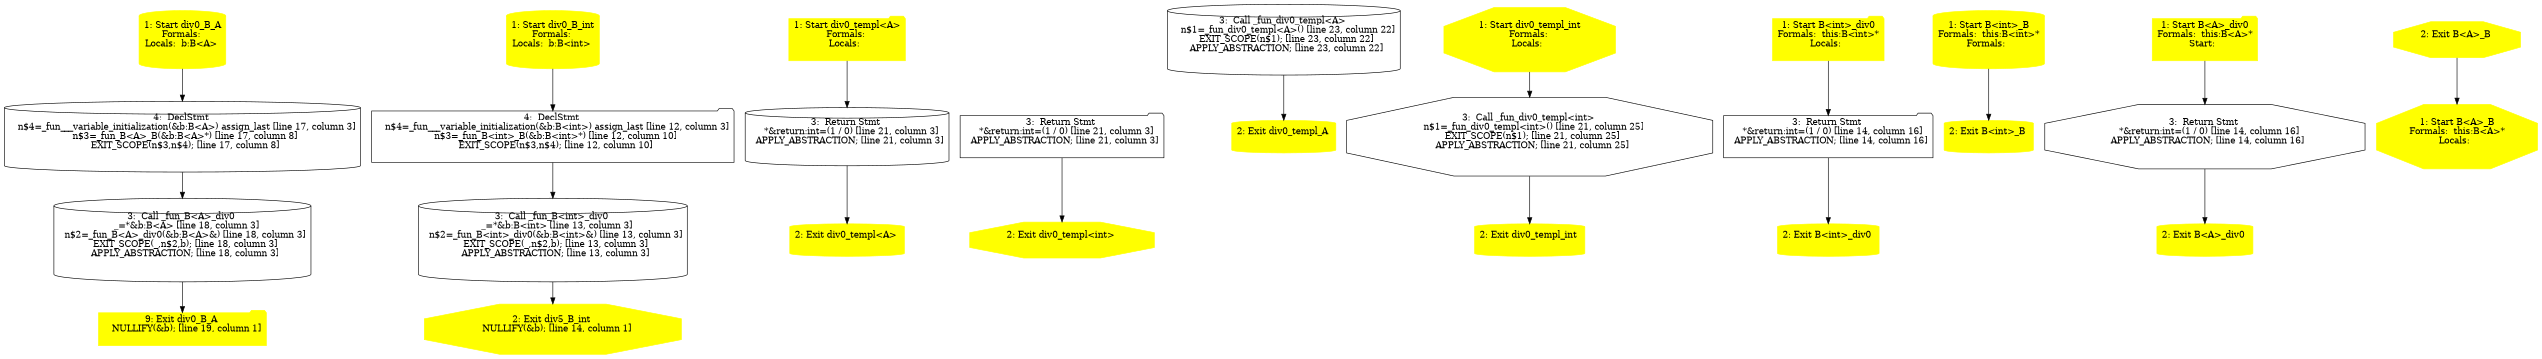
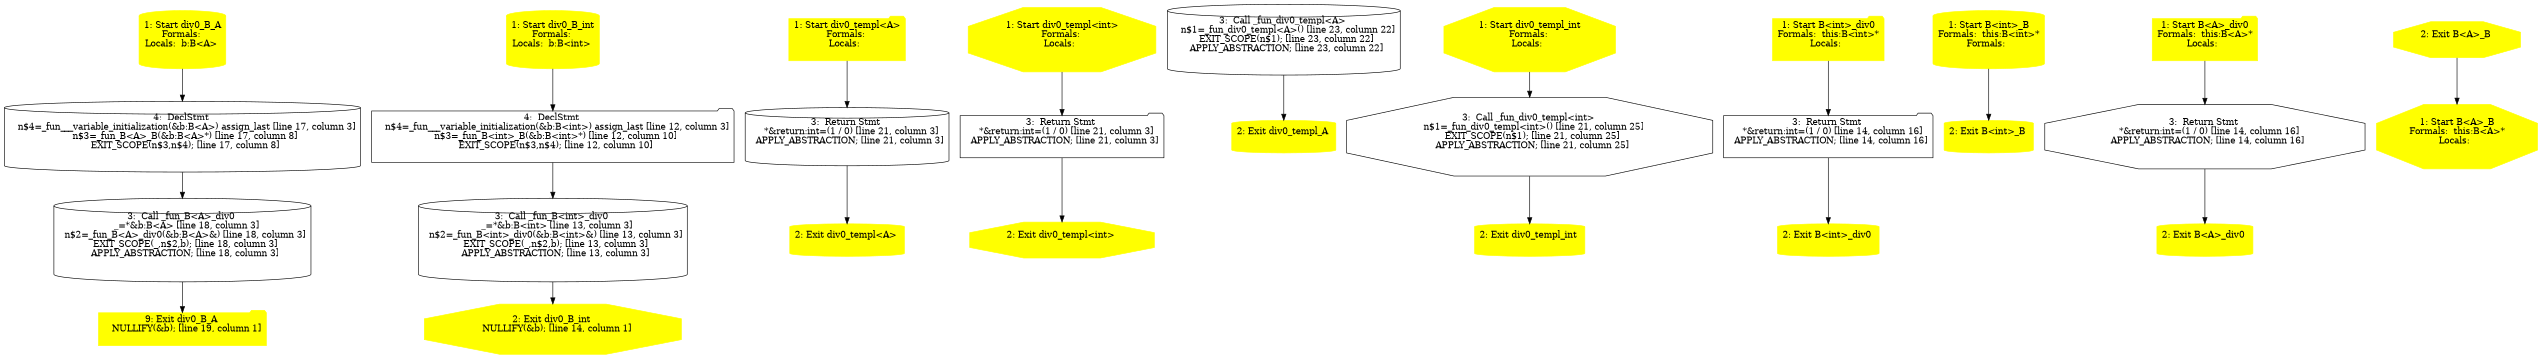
none -> (1062, 40)
(2205, 40) -> (2205, 40)
(553, 329) -> (553, 329)
